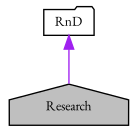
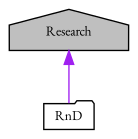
(69, 66) -> (69, 84)
